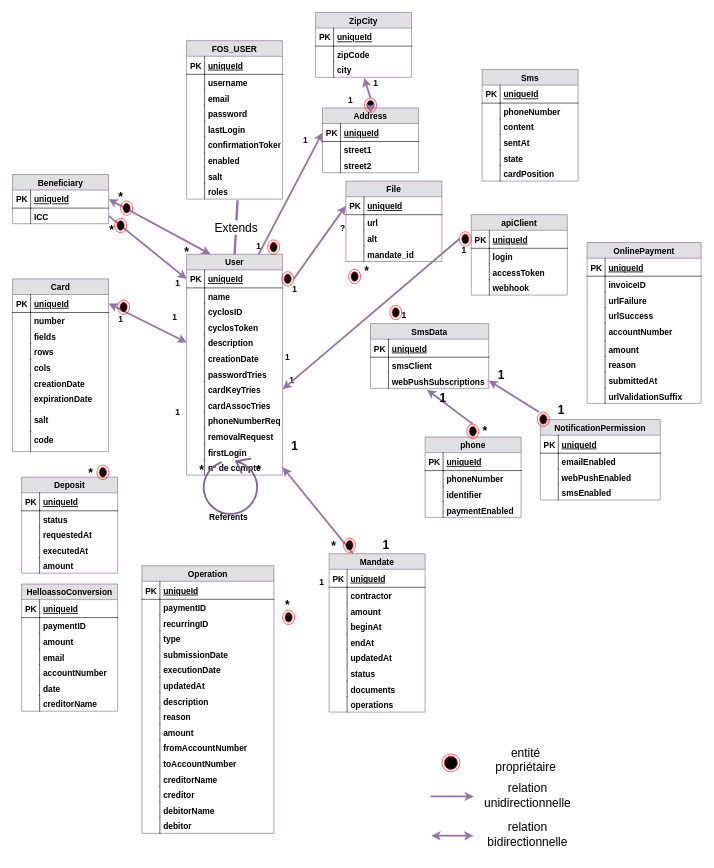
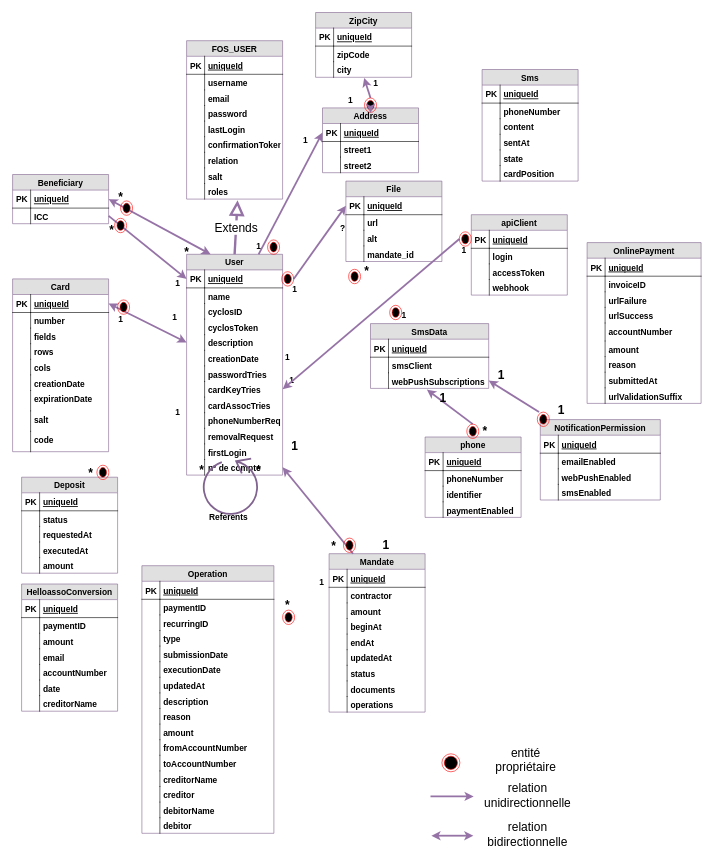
(223, 161) -> (225, 161)
(237, 209) -> (237, 216)
